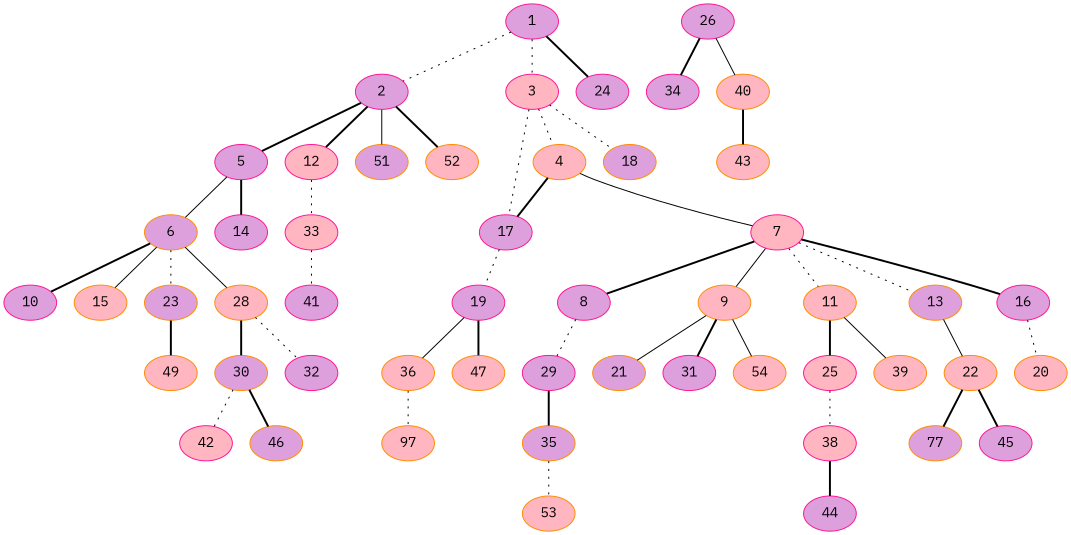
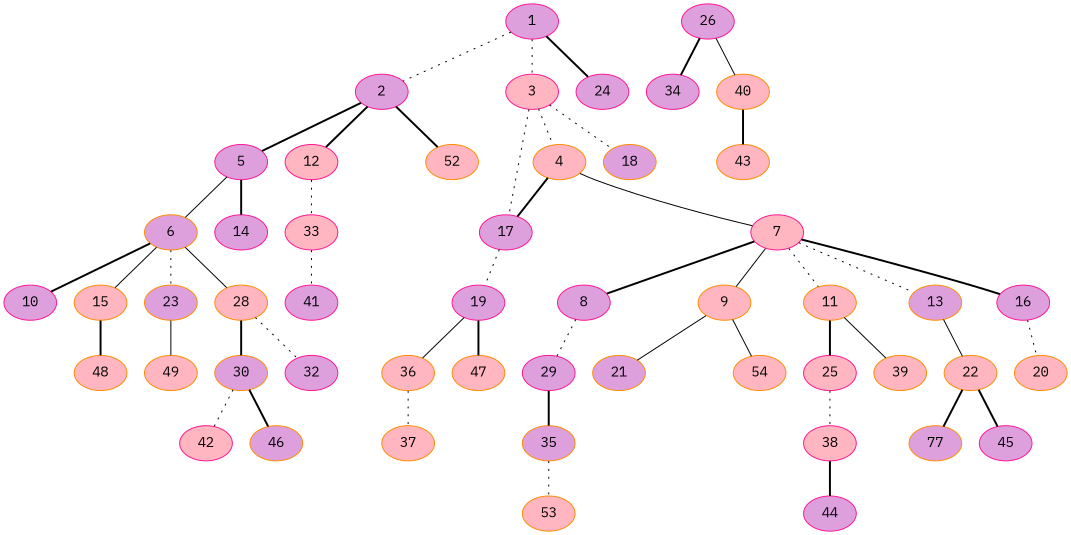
(382, 162) -> none
(171, 338) -> (171, 338)
none -> (101, 373)
(689, 373) -> none
(408, 443) -> (408, 443)
